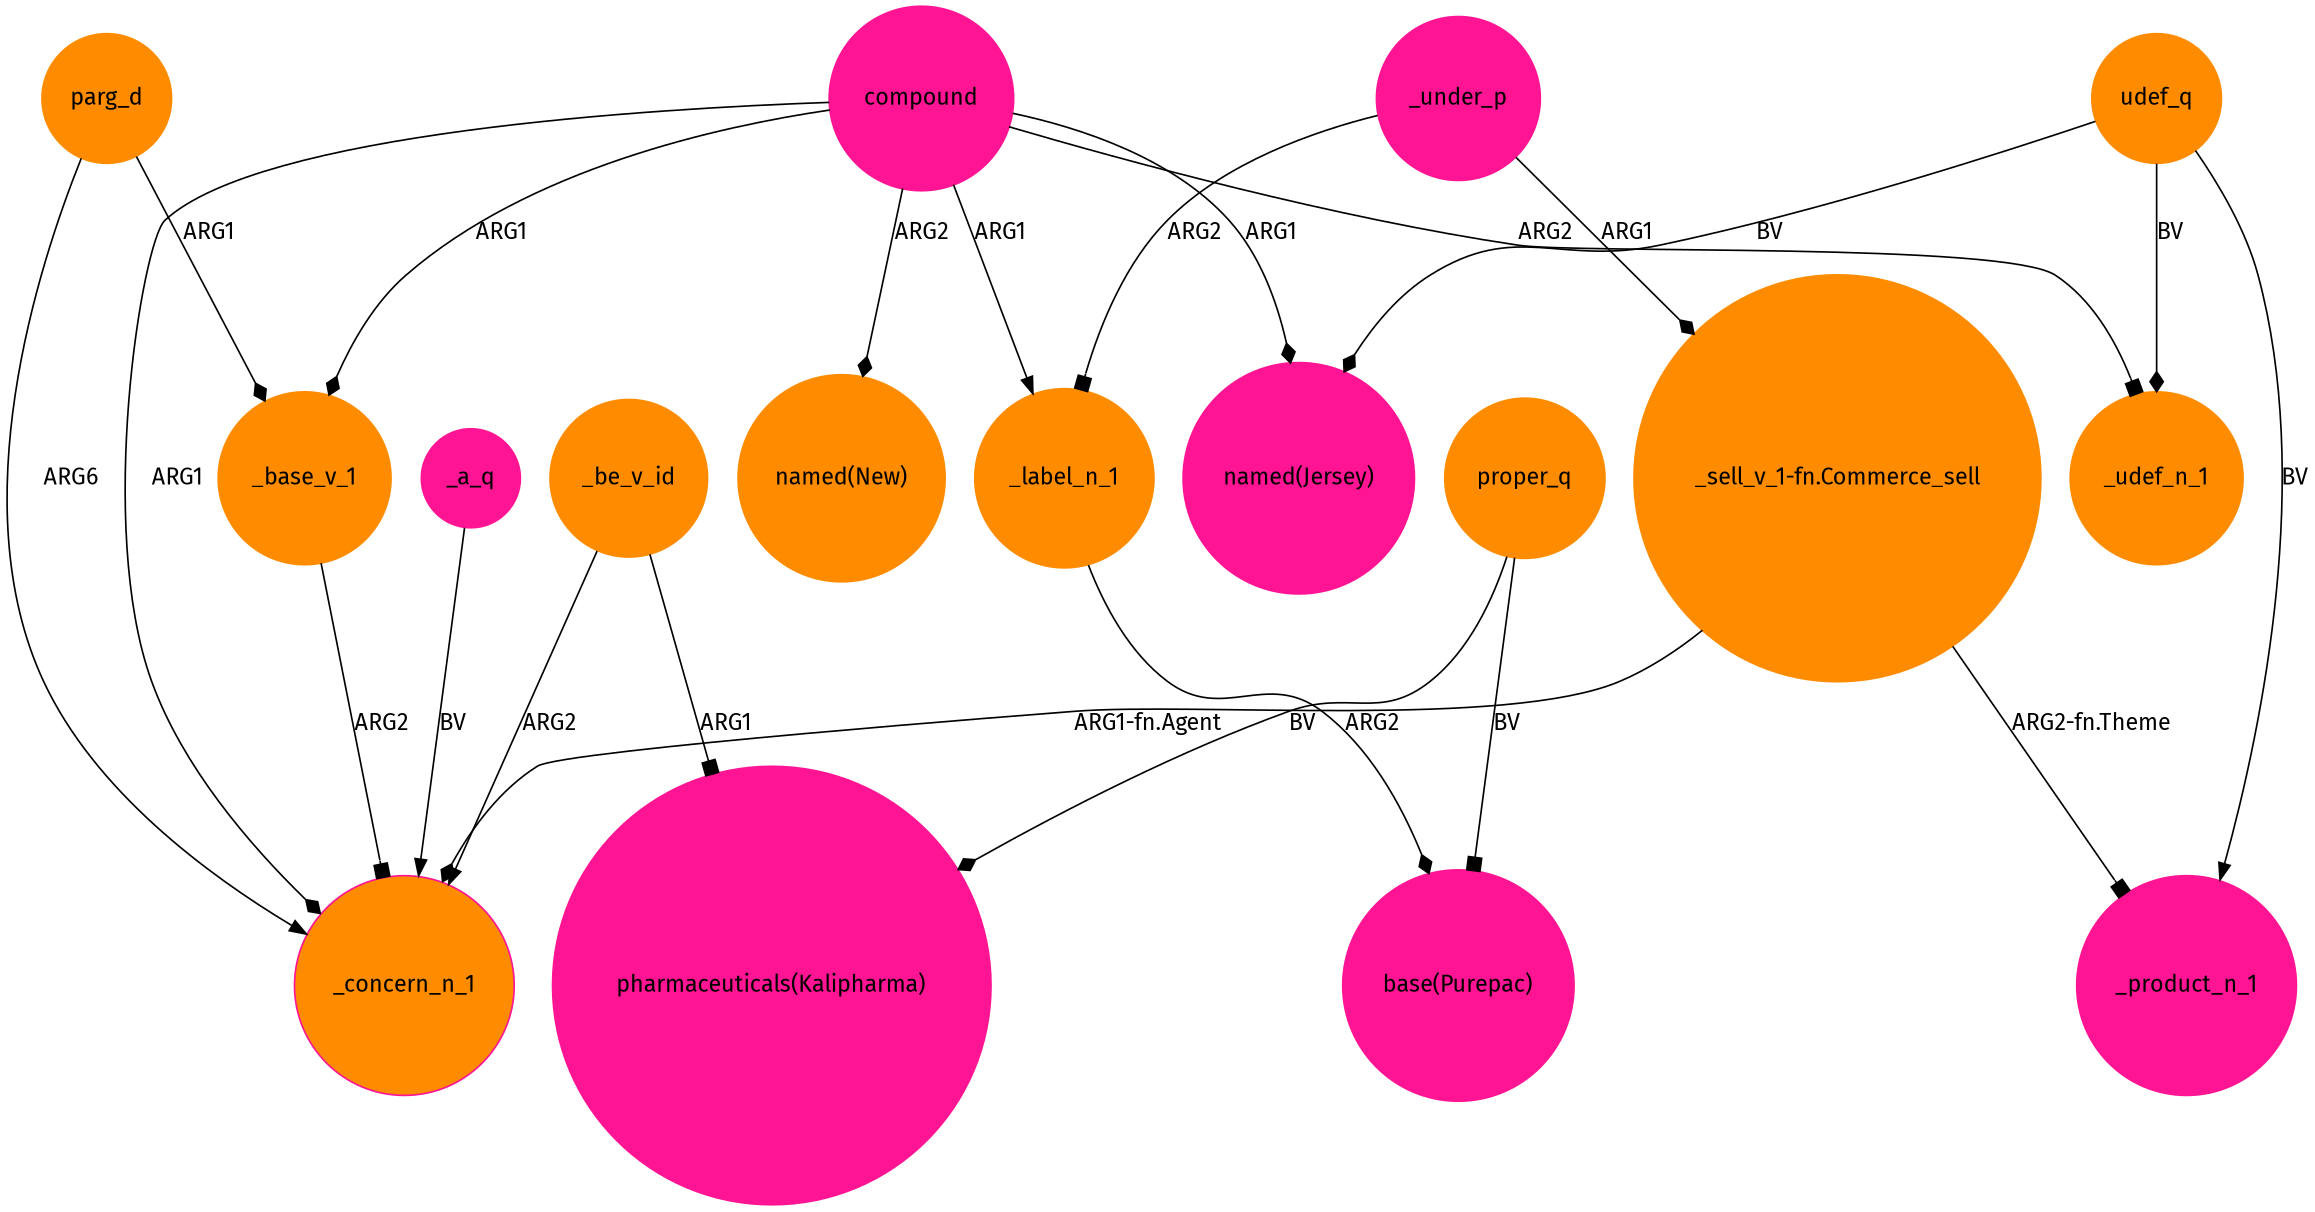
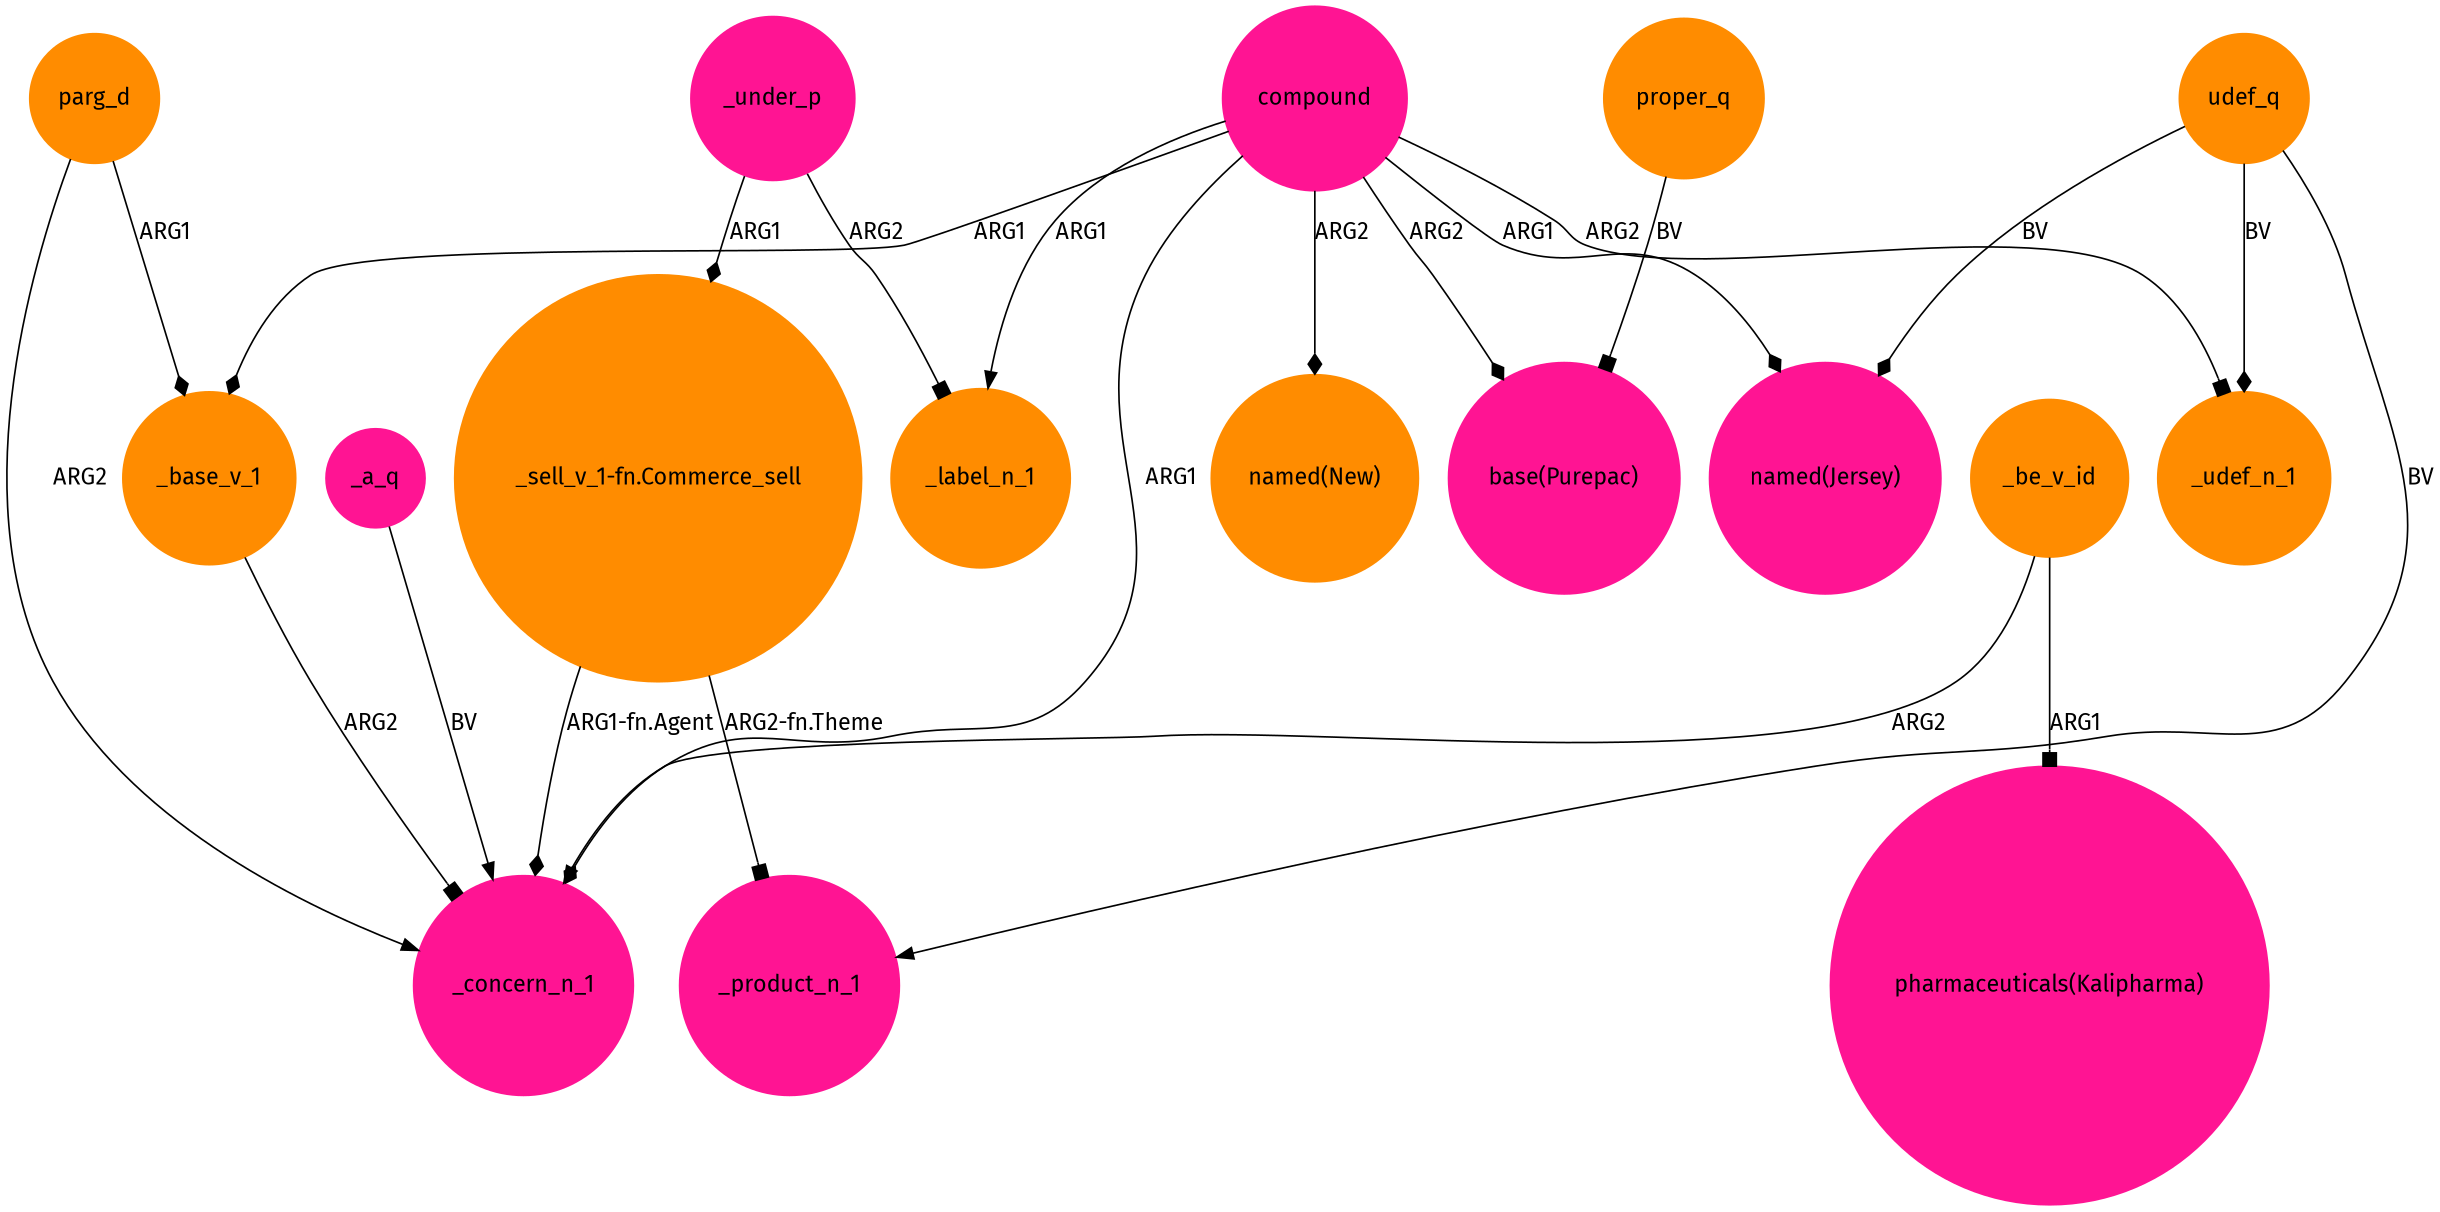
(72, 478) -> (80, 478)
(1262, 695) -> (1429, 269)
(1265, 720) -> none
(404, 986) -> (523, 986)
